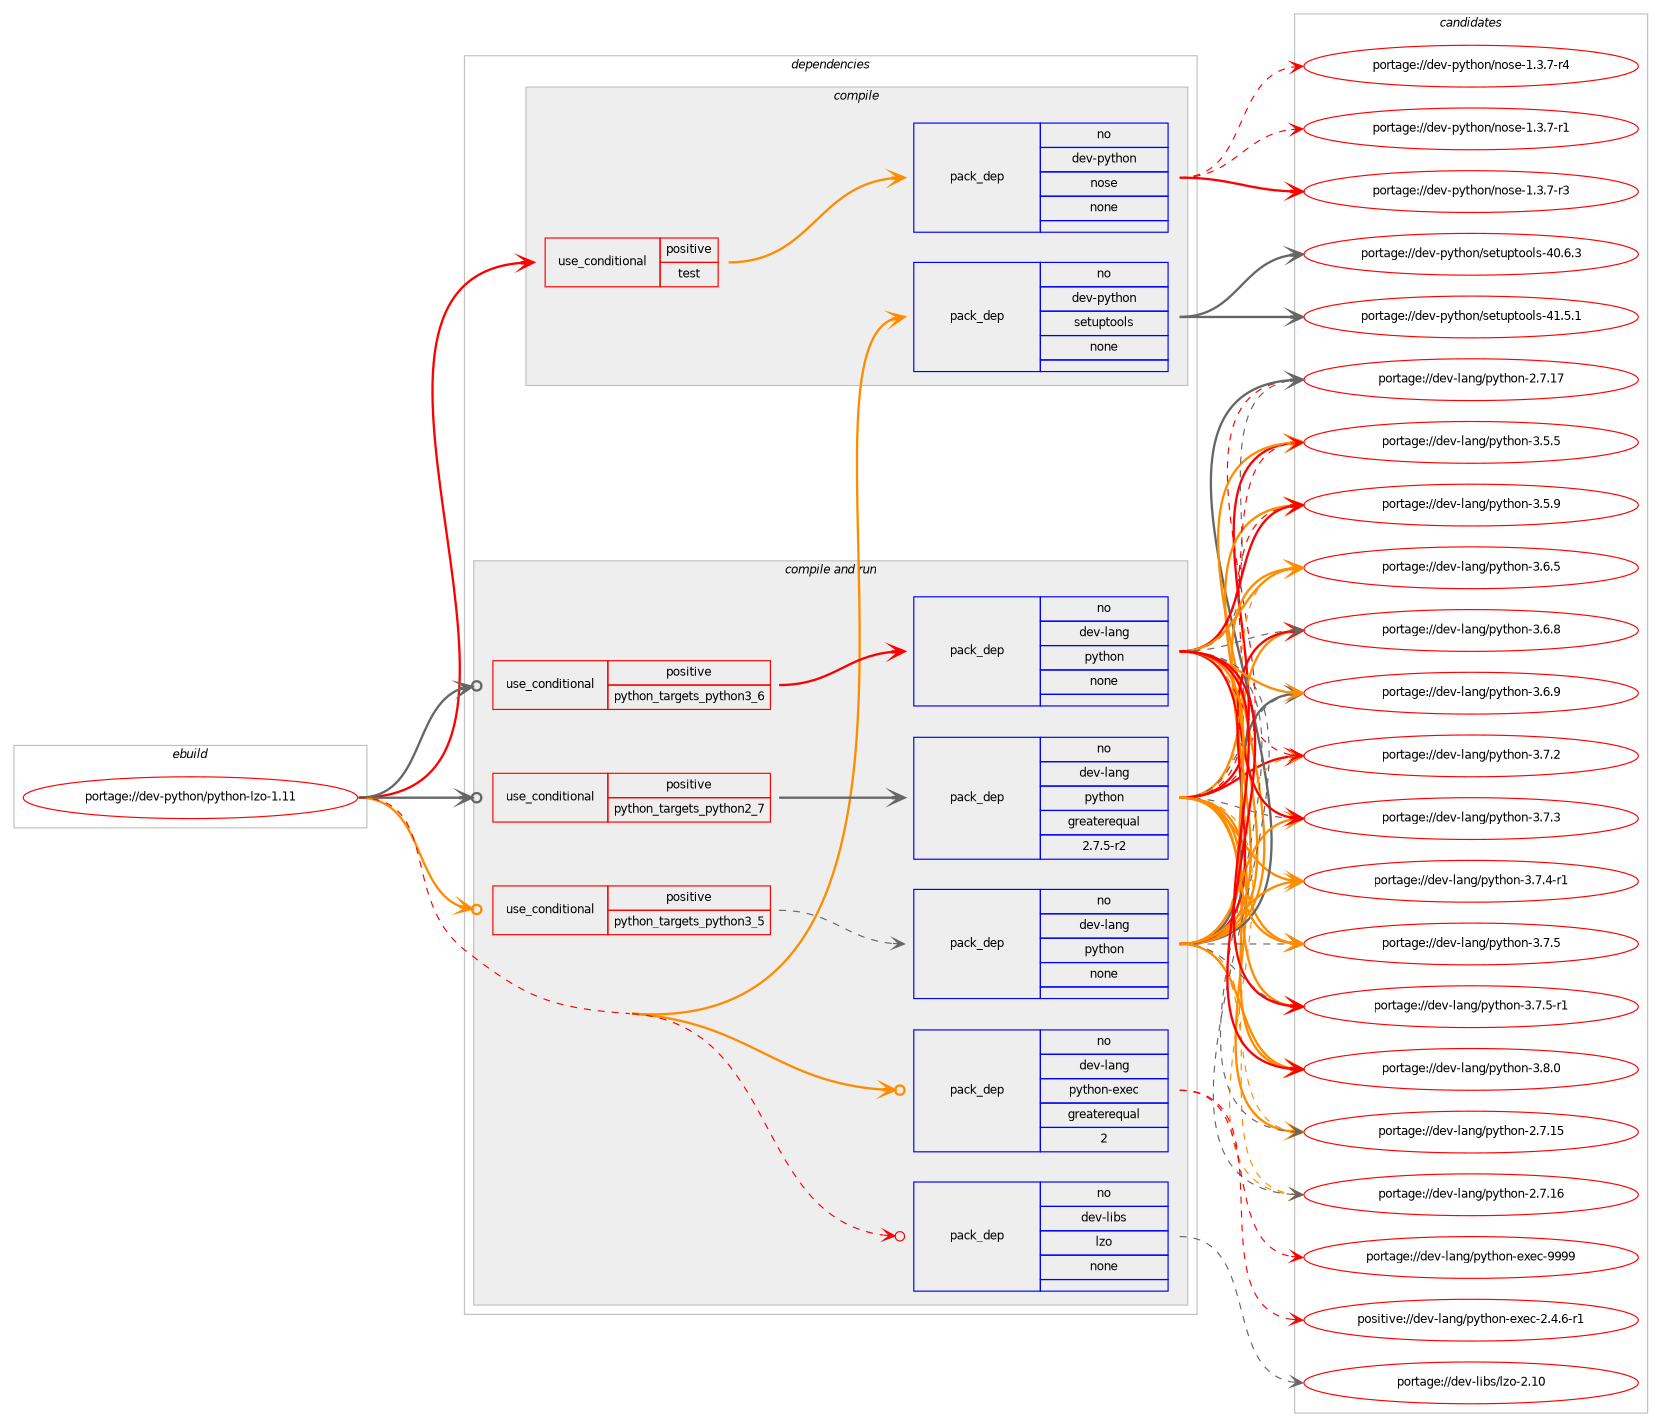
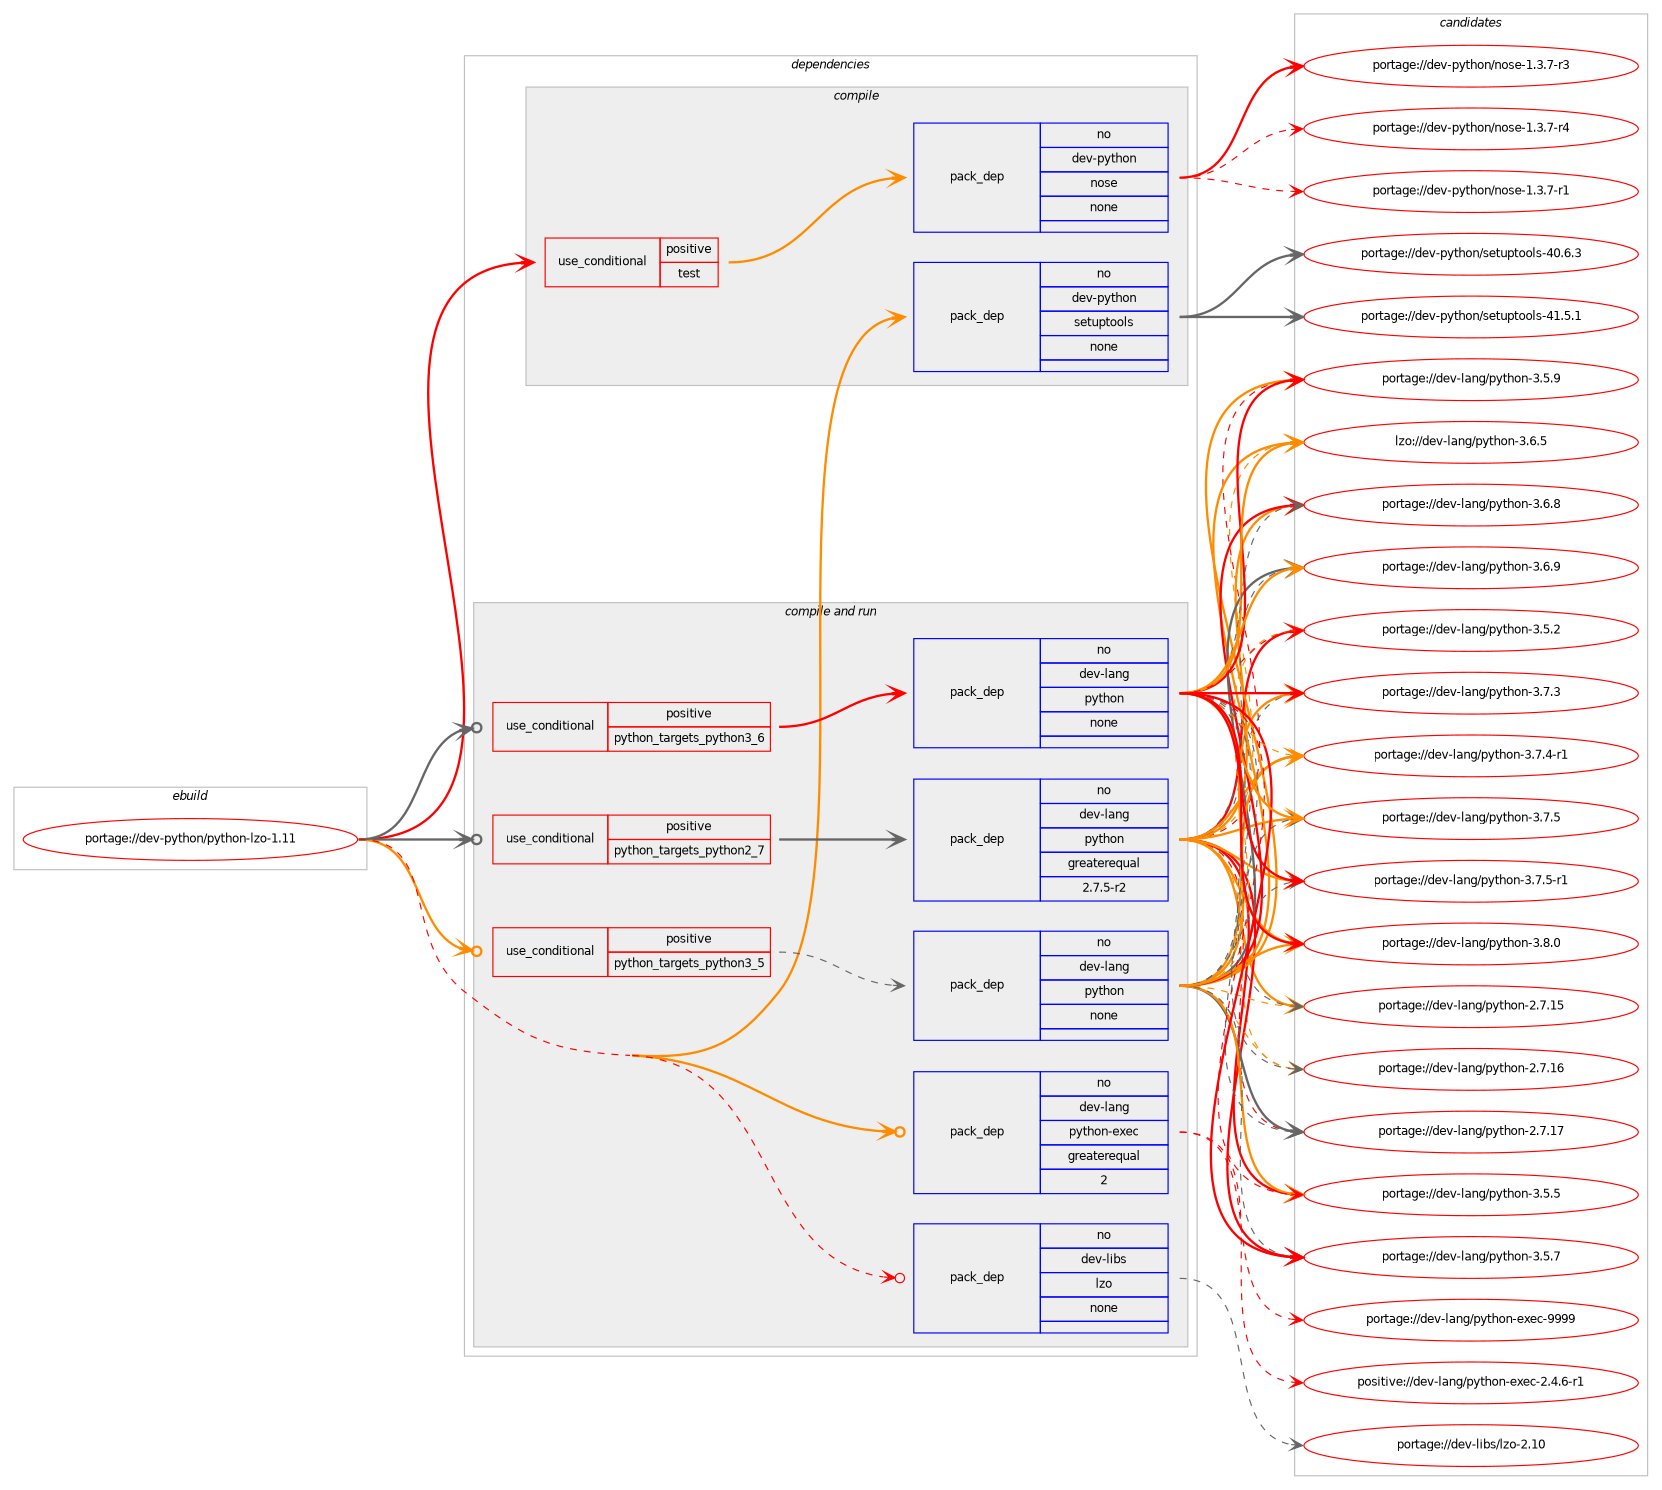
(1471, 568) -> (1471, 442)
(1471, 756) -> (1471, 630)
none -> (1471, 1257)
